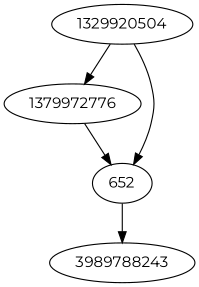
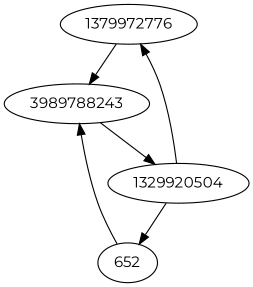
(95, 139) -> (106, 59)
none -> (123, 140)
